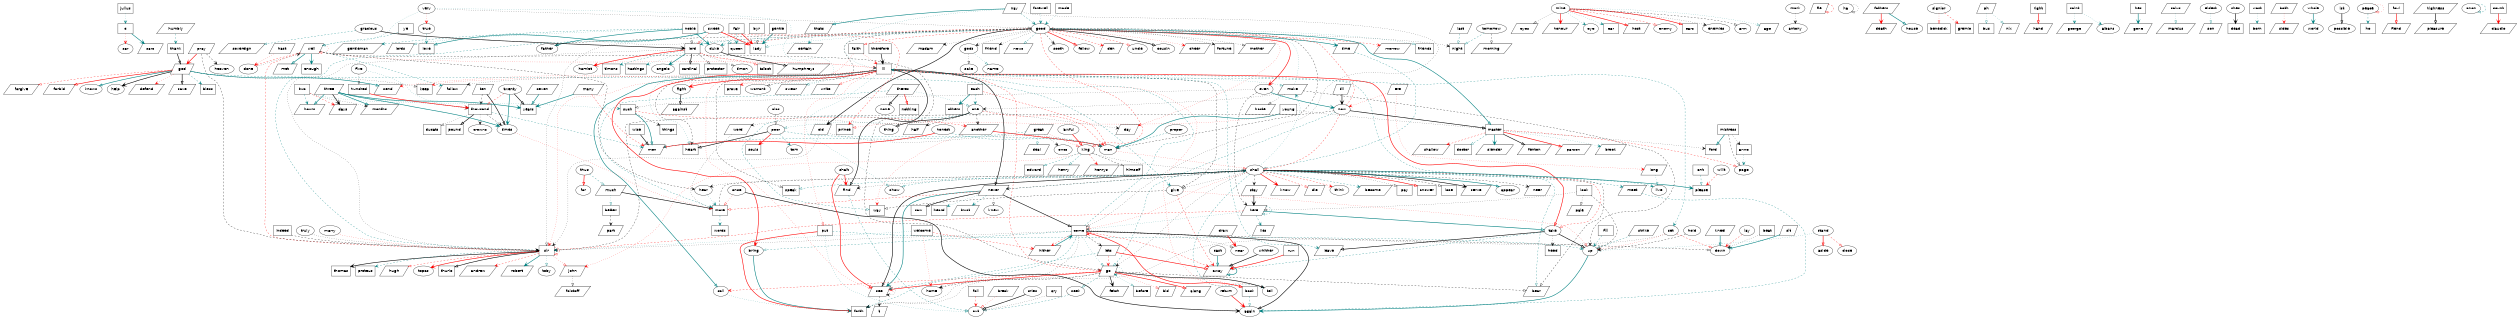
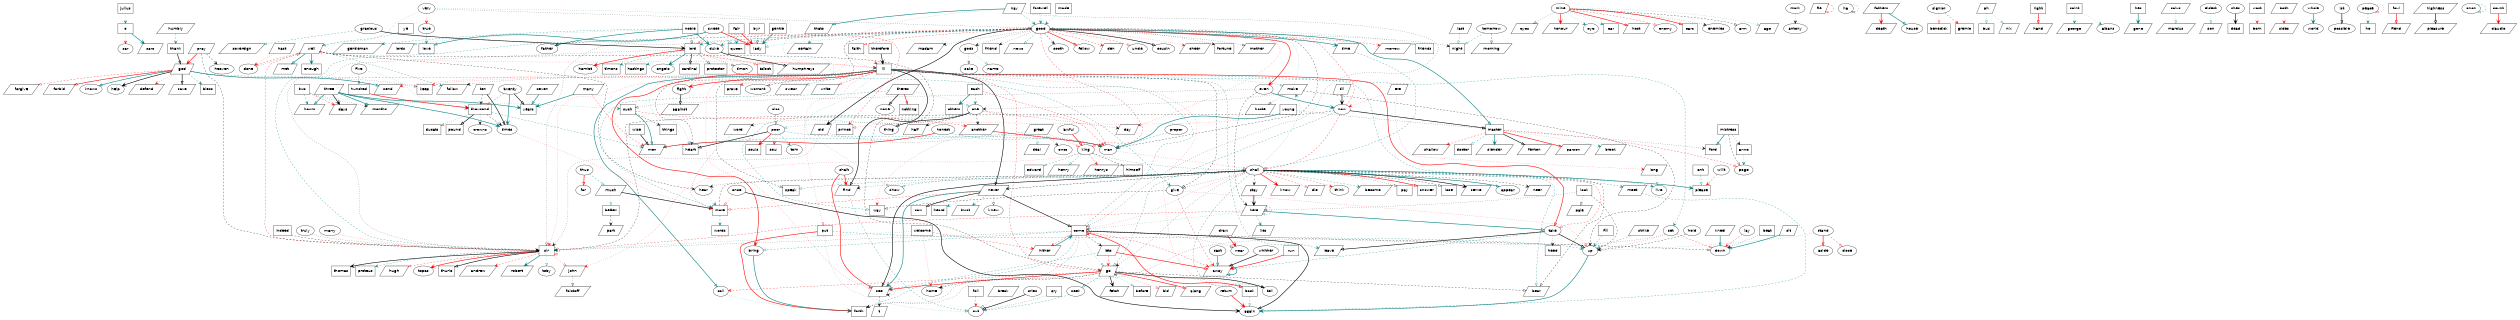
(2257, 17) -> (2257, 17)
(277, 60) -> (277, 60)
none -> (774, 150)
